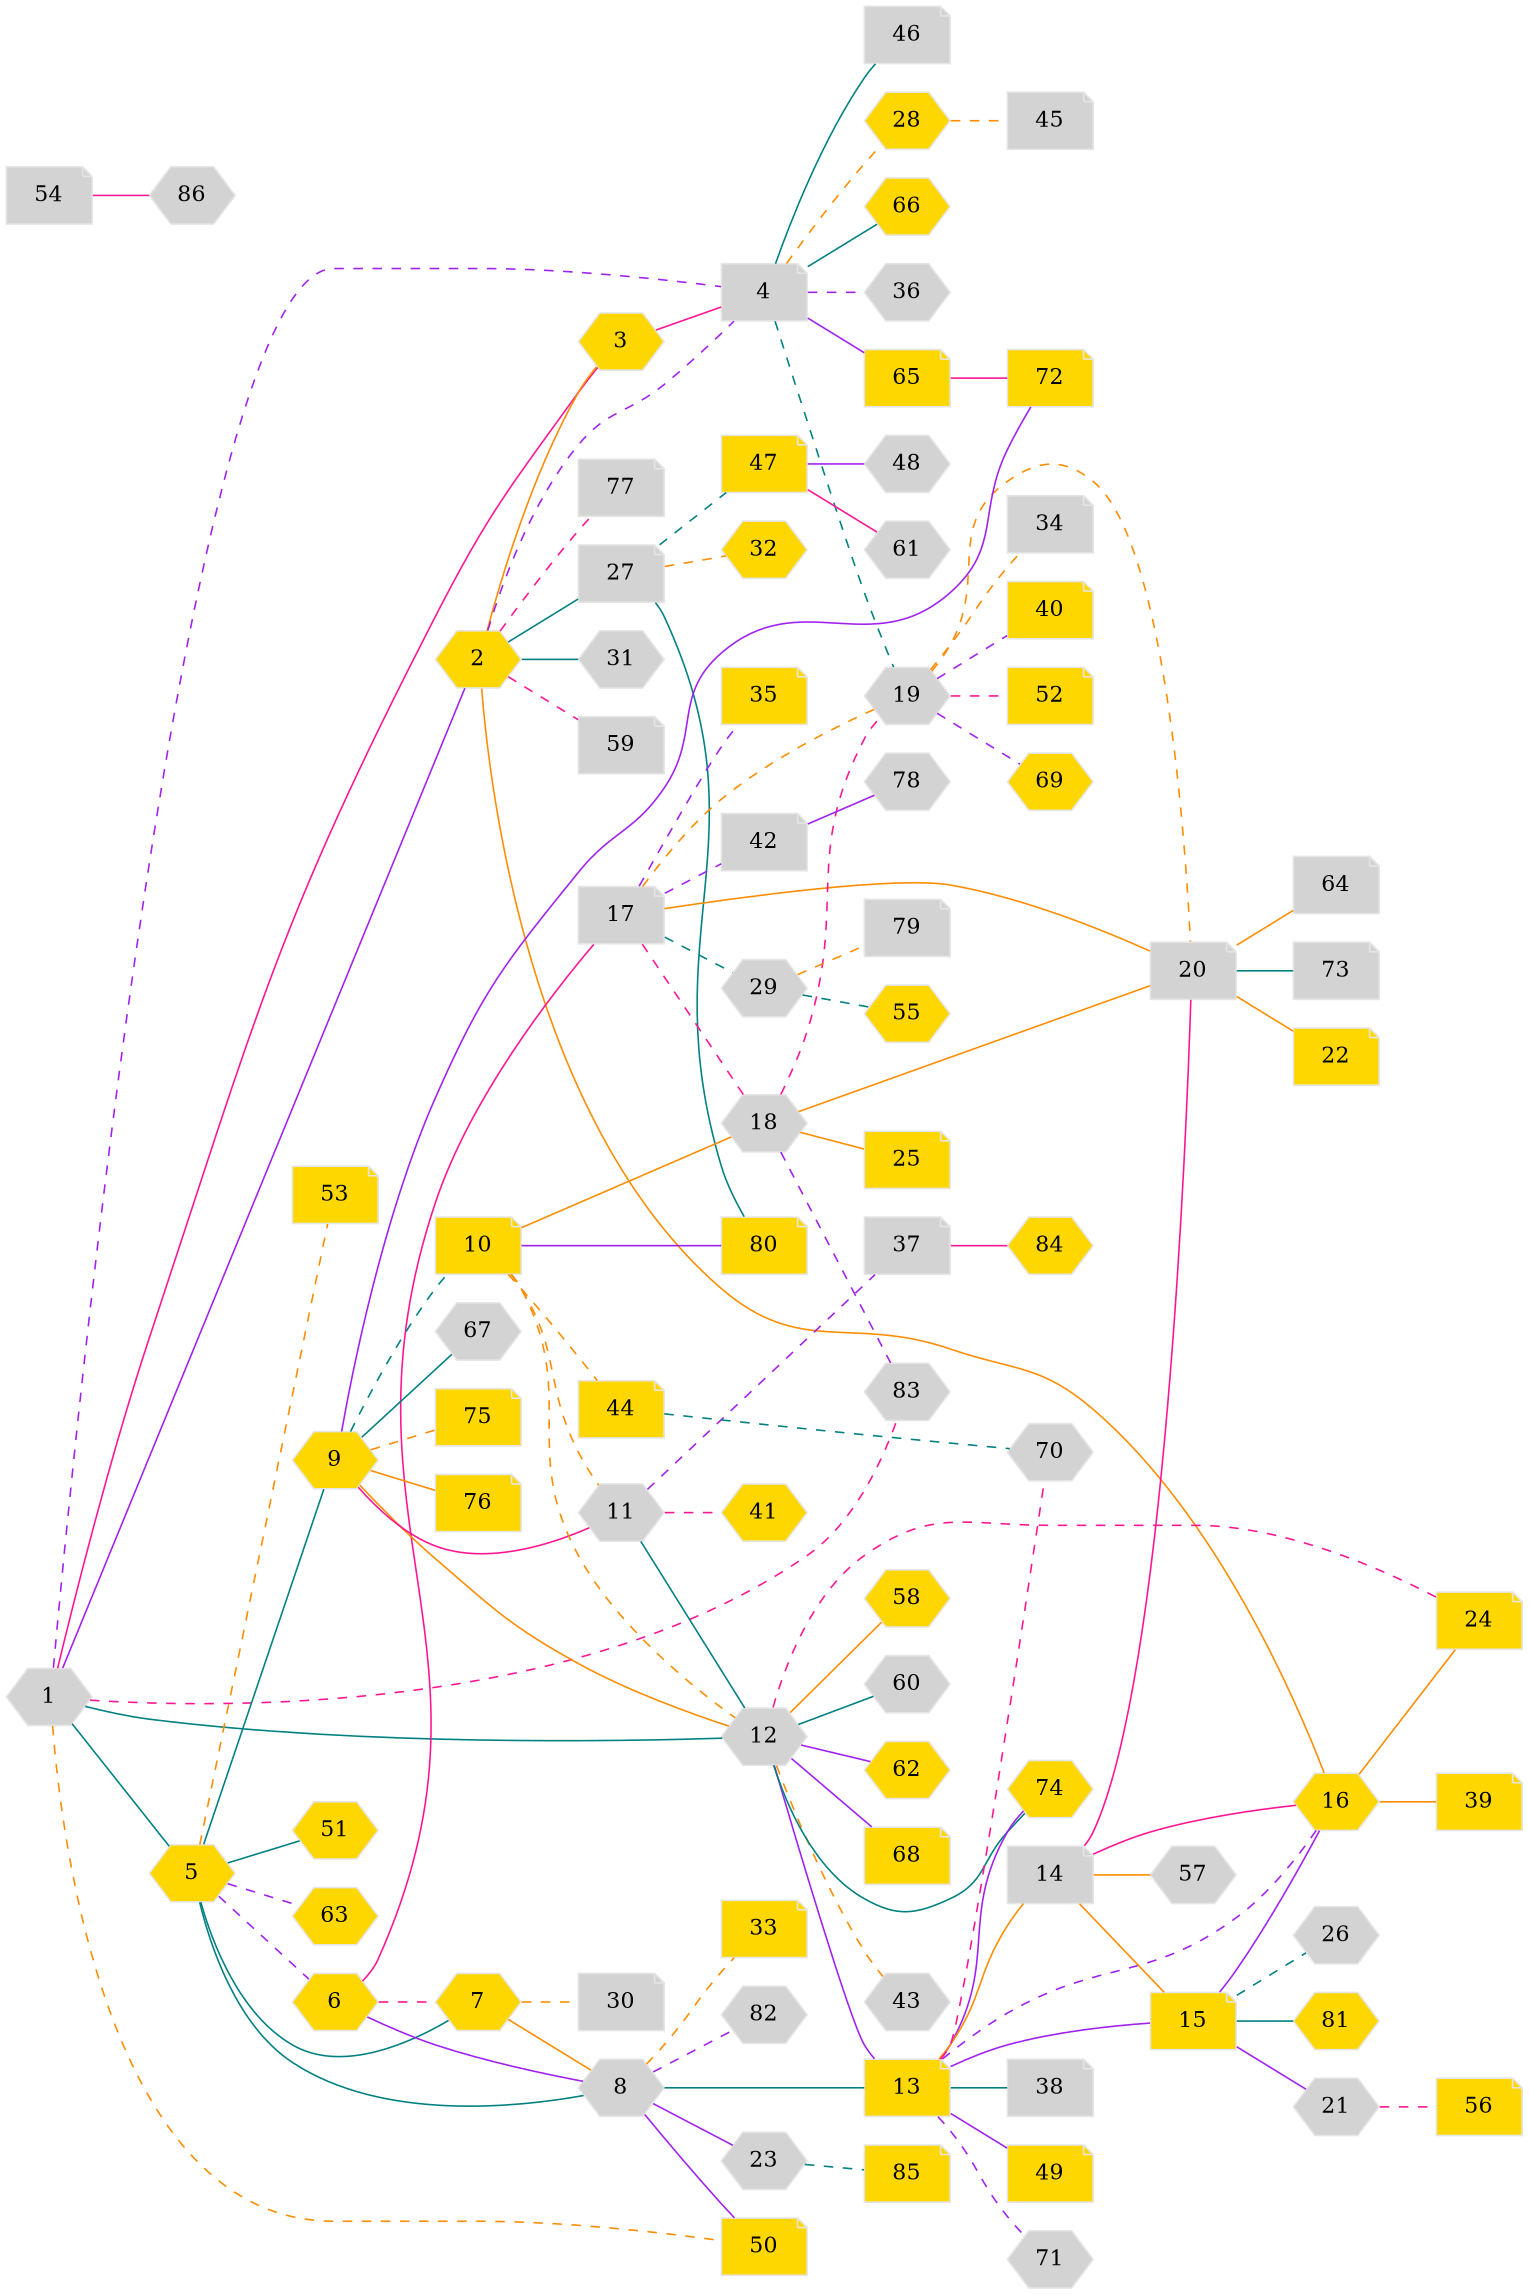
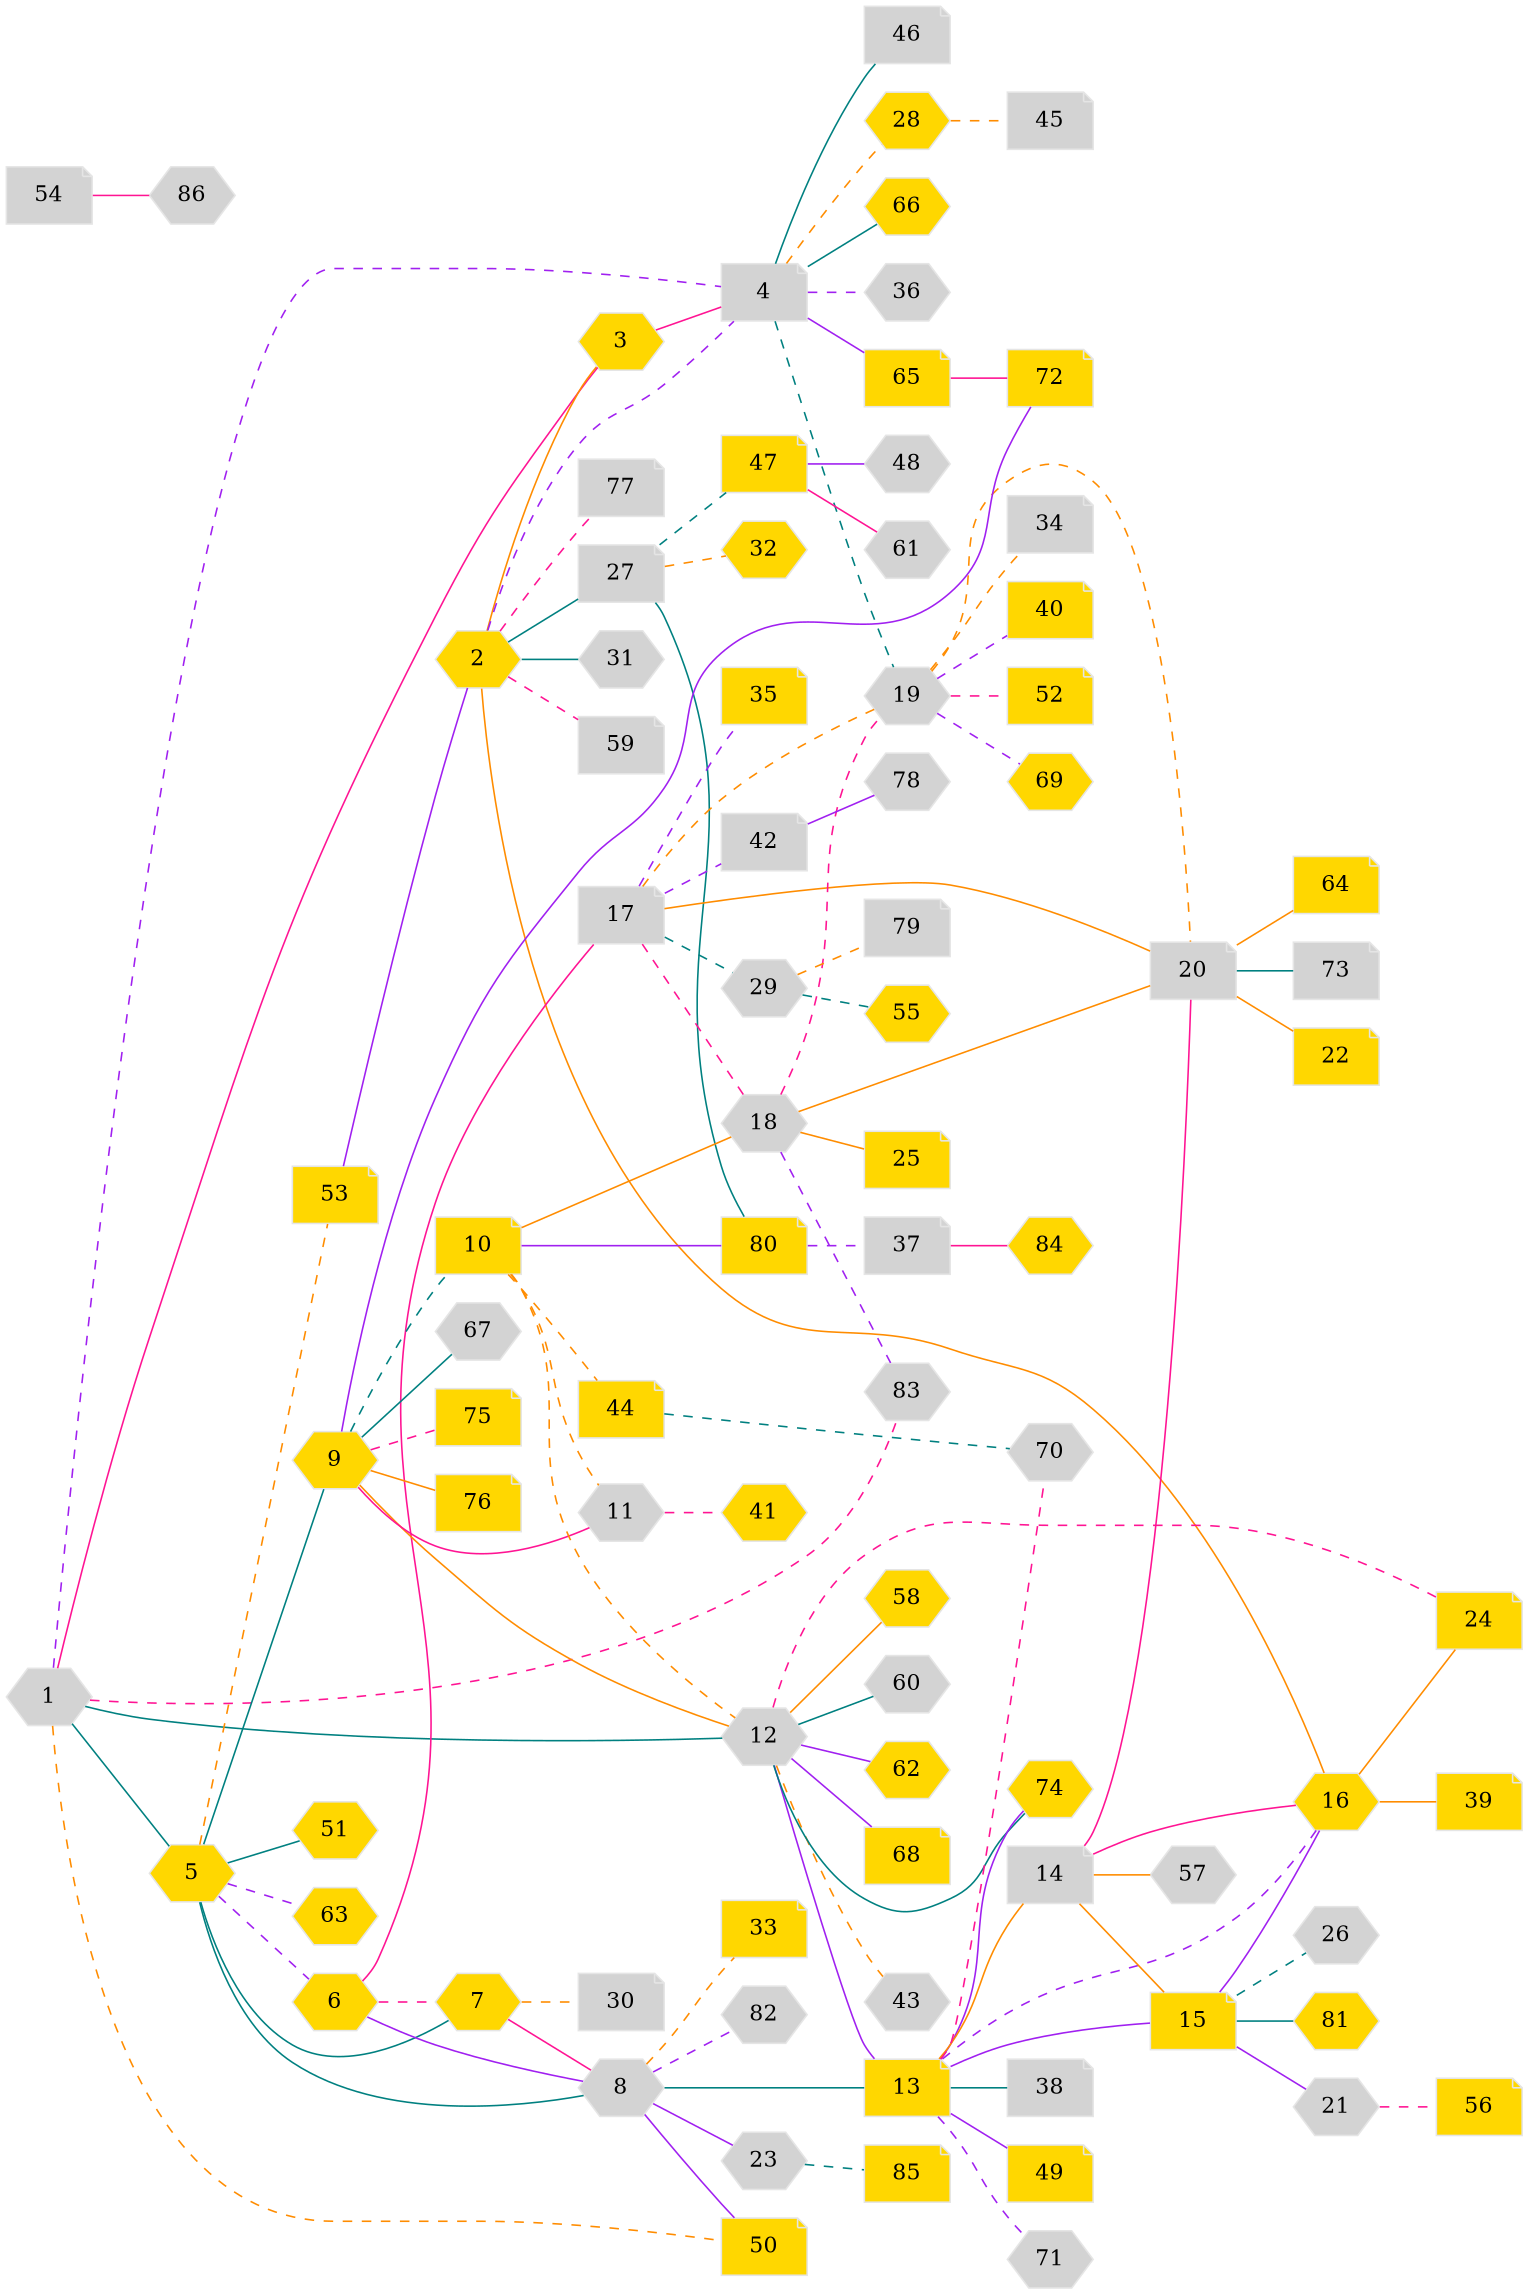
(1336, 885) -> (1336, 885)
(264, 1178) -> (401, 926)
(761, 1382) -> (842, 1246)
(413, 1437) -> (413, 1437)
(695, 1629) -> none
(550, 2045) -> (550, 2045)
